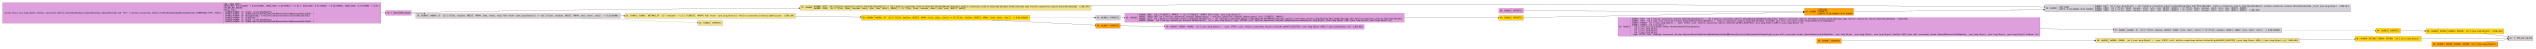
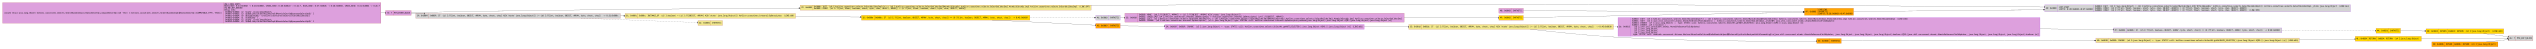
none -> (1511, 27)
